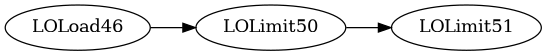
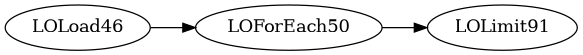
(271, 28) -> (289, 28)
(466, 28) -> (502, 28)
